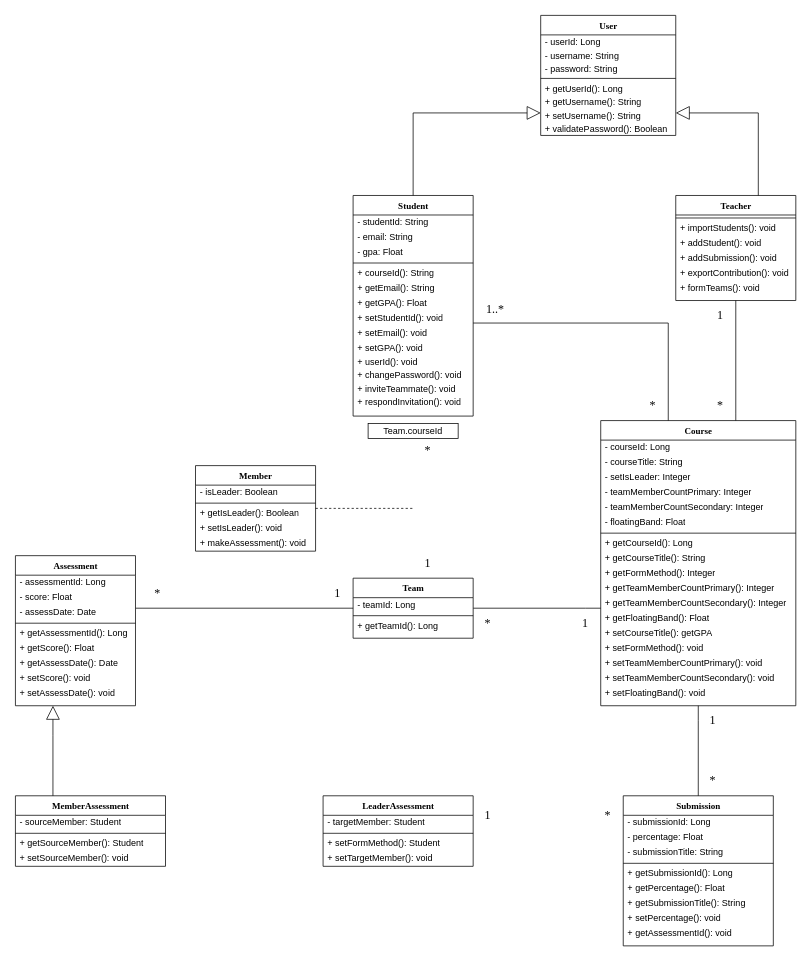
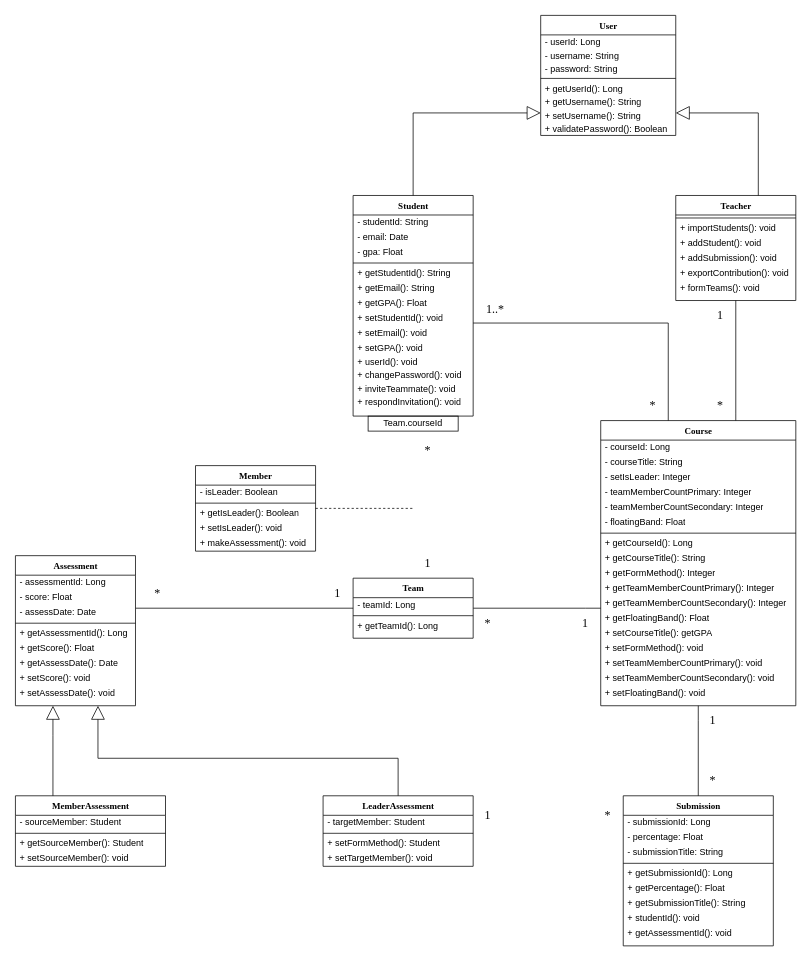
(388, 238) -> (384, 238)
(403, 274) -> (413, 274)
(413, 431) -> (413, 423)
none -> (247, 758)
(681, 919) -> (671, 919)
